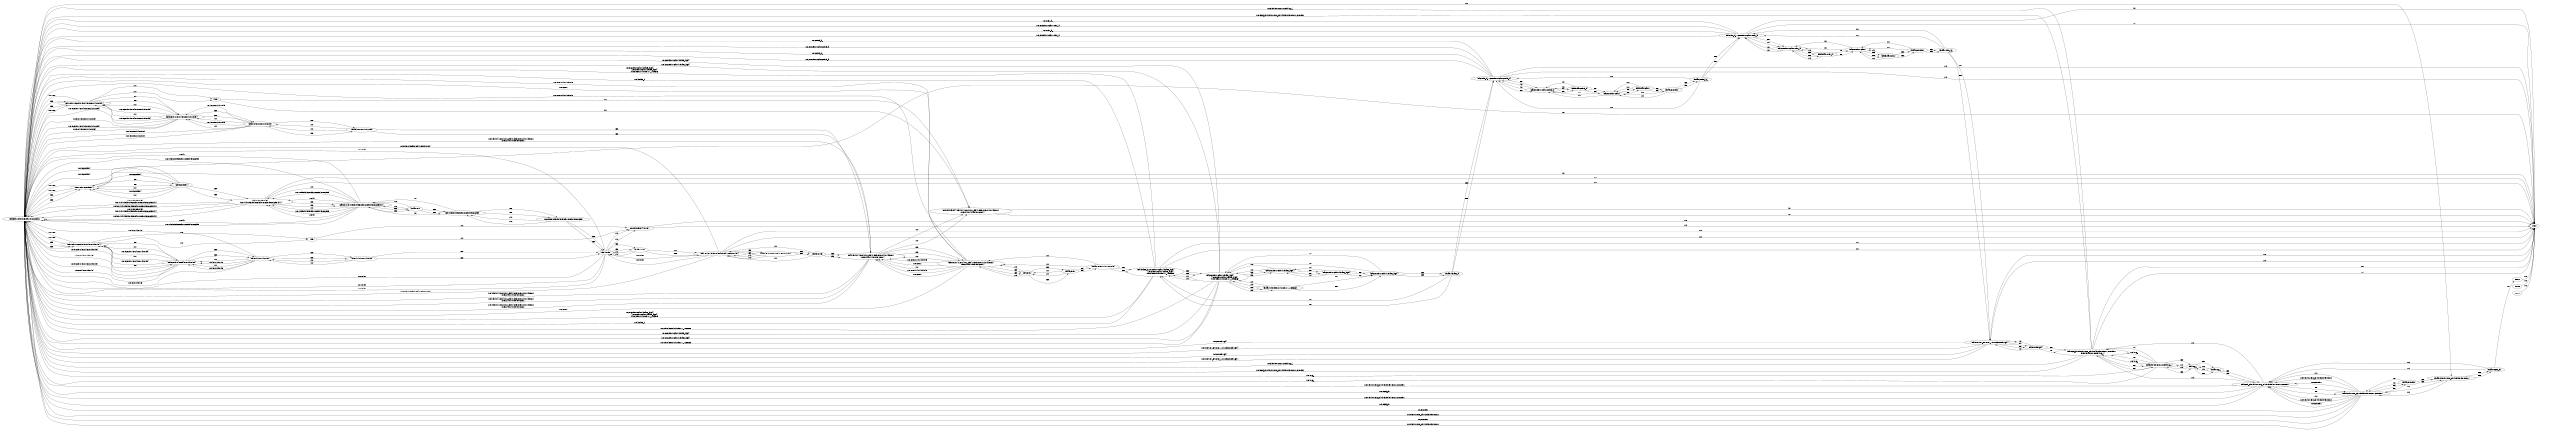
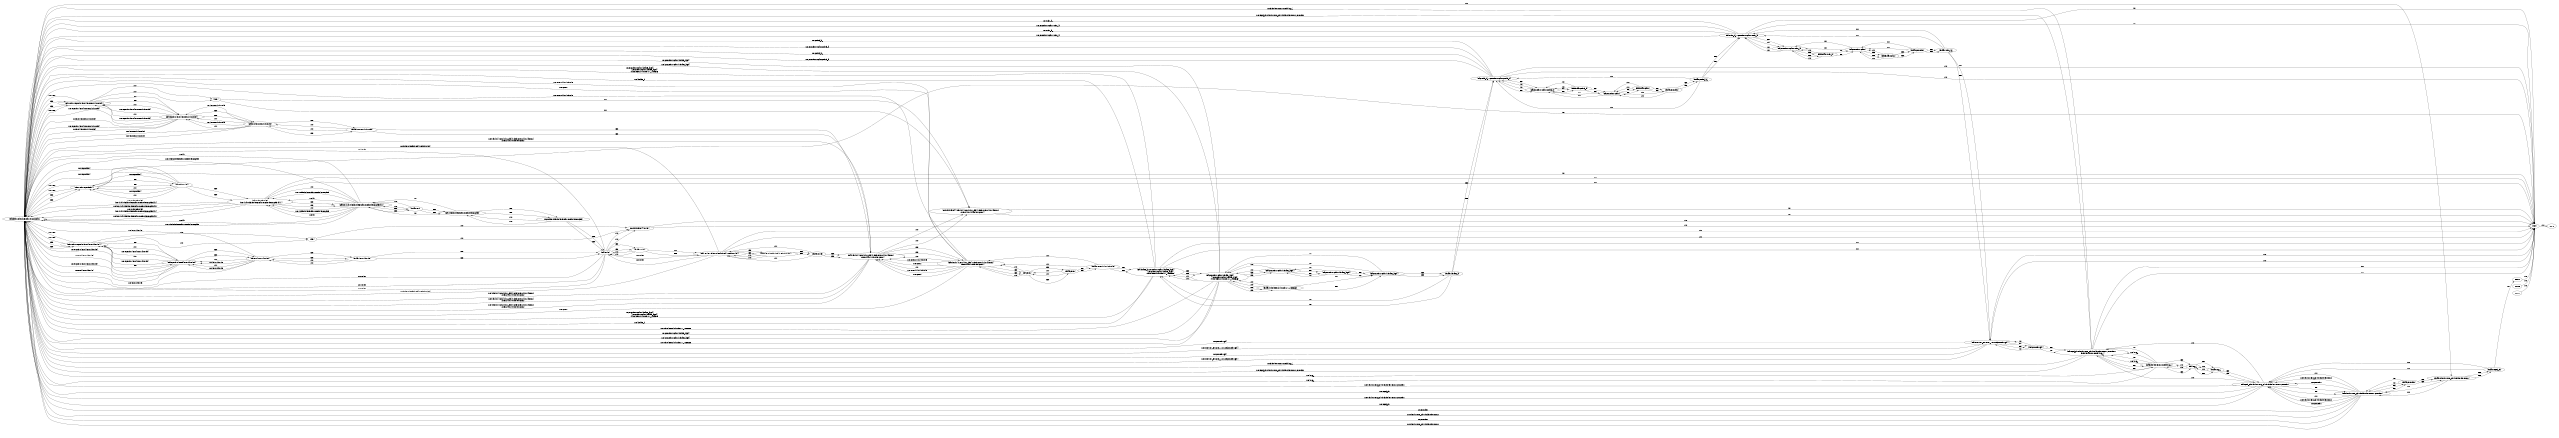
(182, 117) -> (182, 117)
(182, 185) -> (182, 185)
none -> (2552, 226)
(605, 252) -> (605, 252)
(362, 259) -> (362, 259)
(2036, 347) -> (2036, 347)
